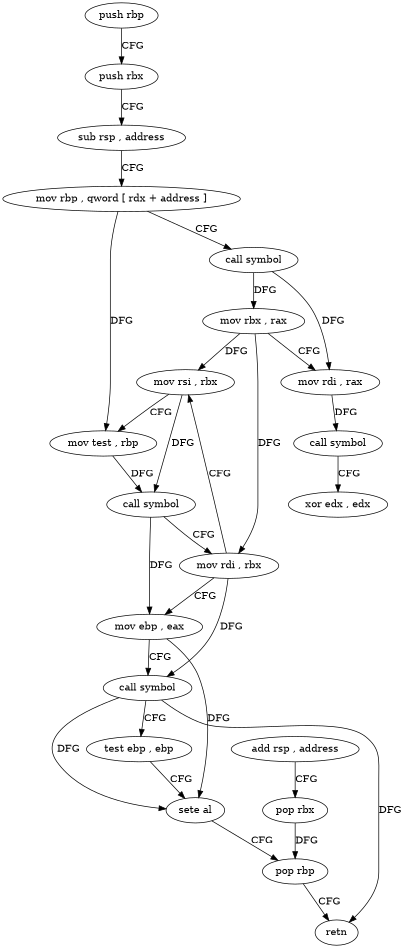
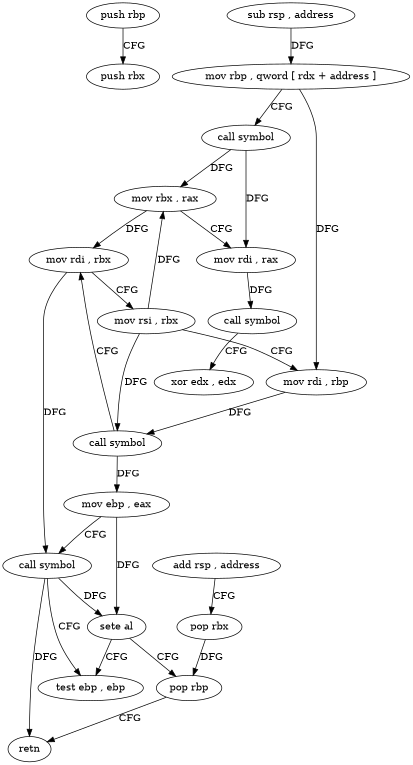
(122, 104) -> none
(133, 168) -> (303, 46)
(222, 349) -> (155, 264)
(103, 443) -> (316, 382)
(192, 594) -> none
(165, 777) -> (105, 654)
